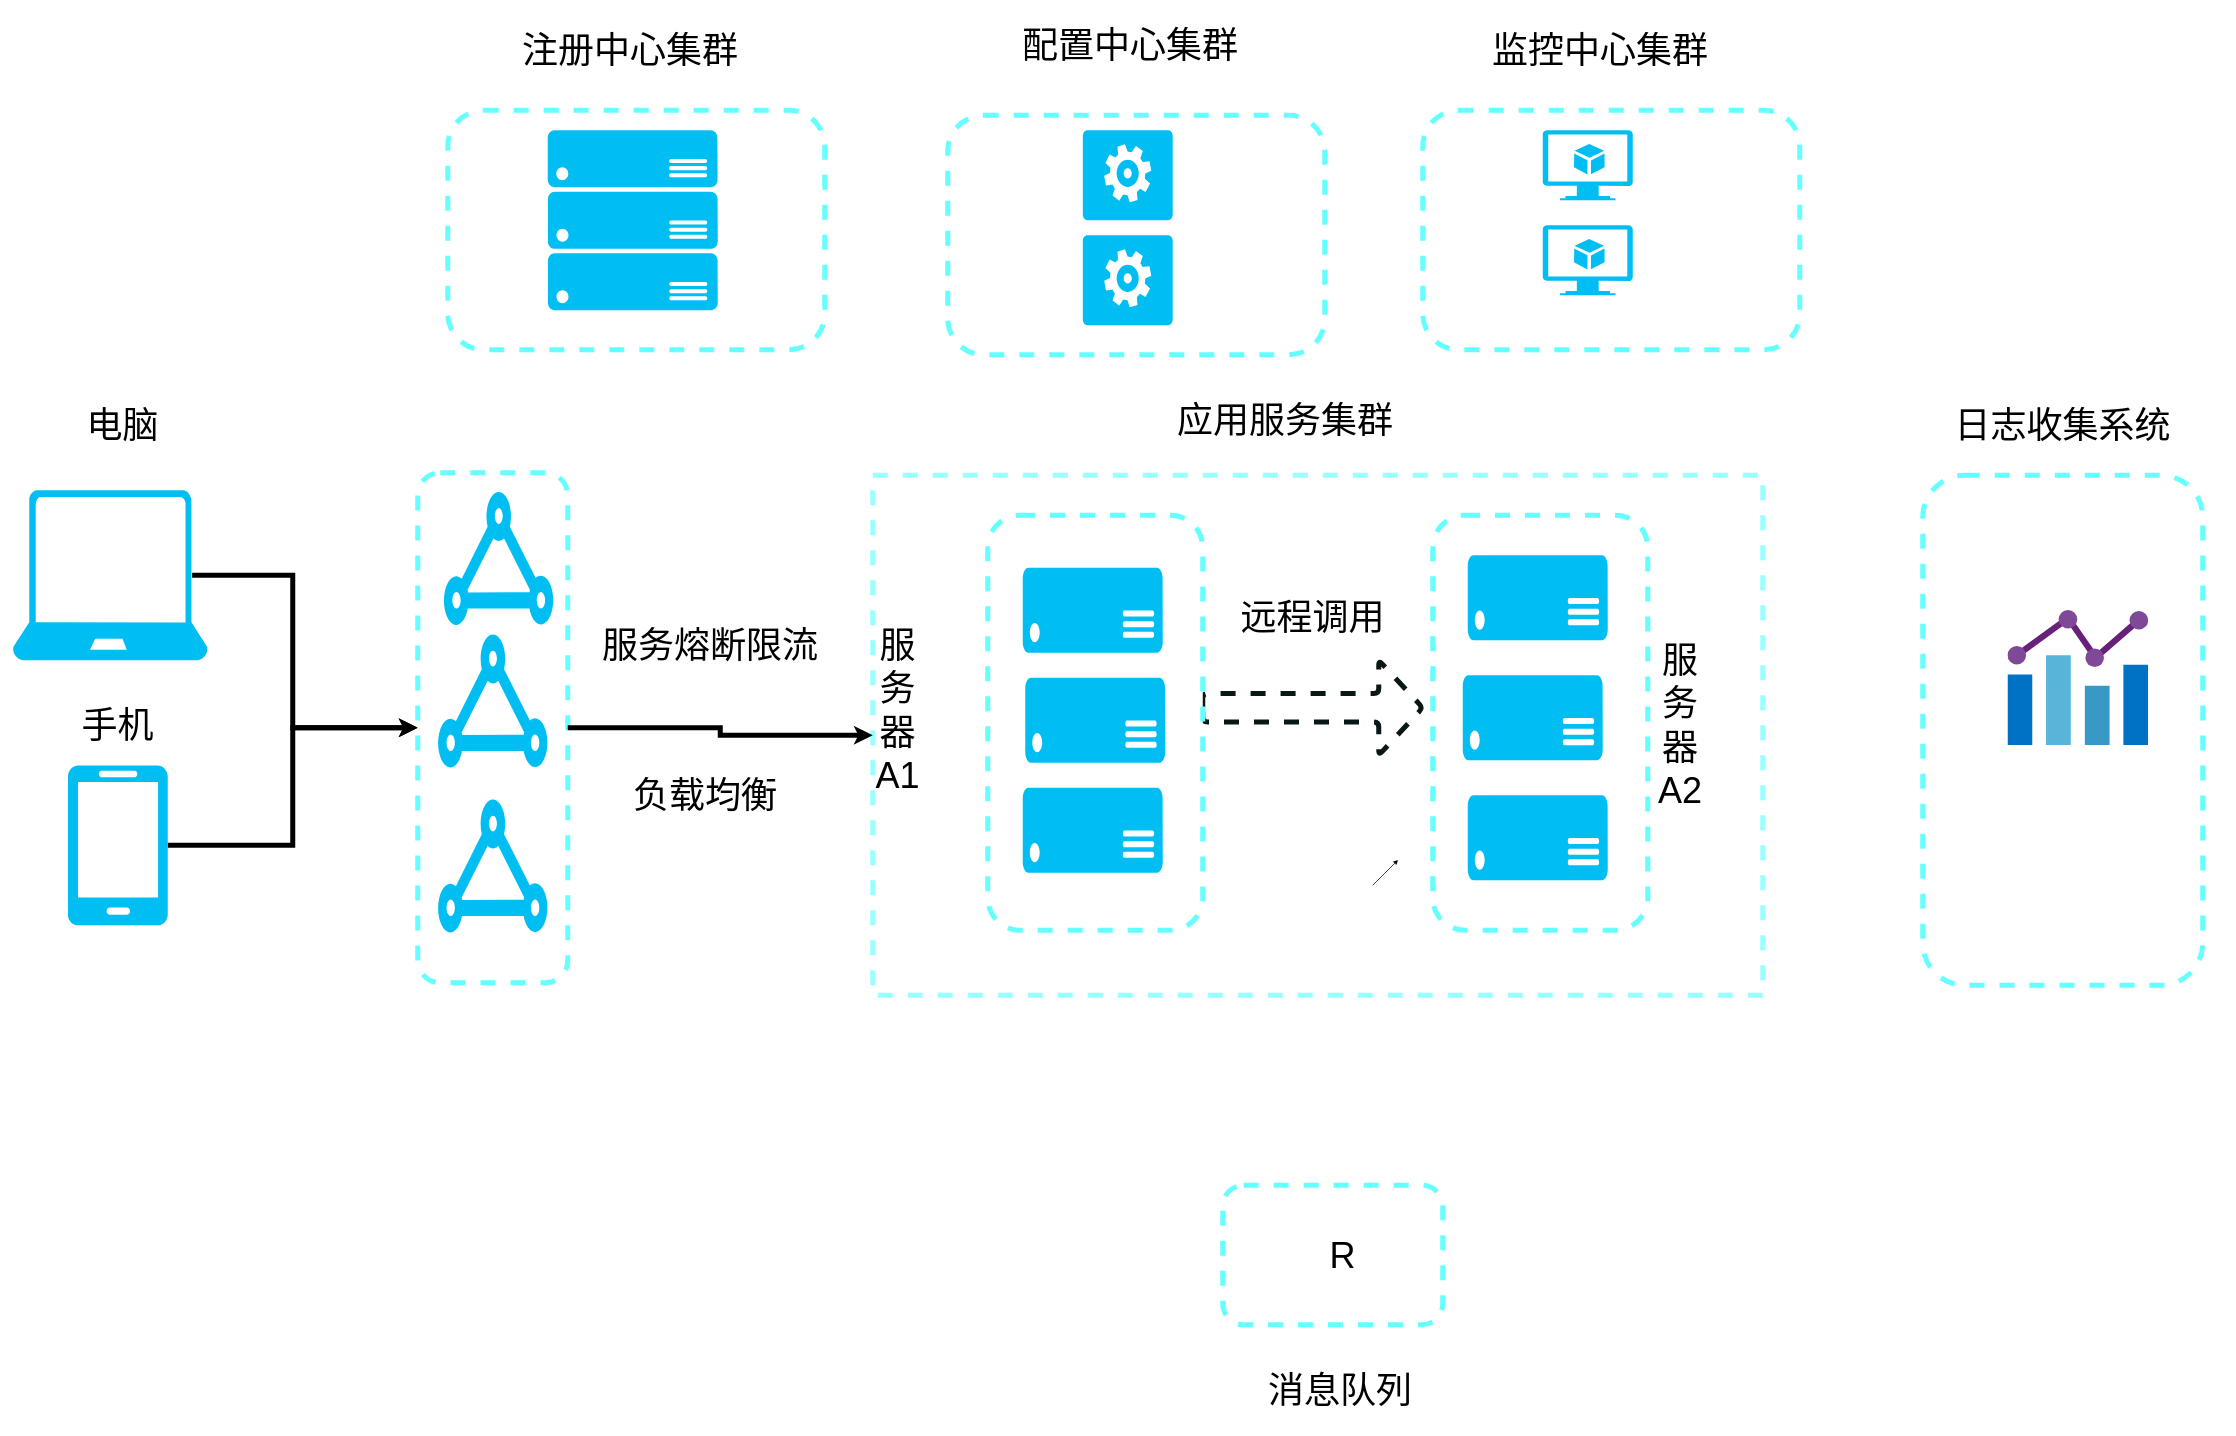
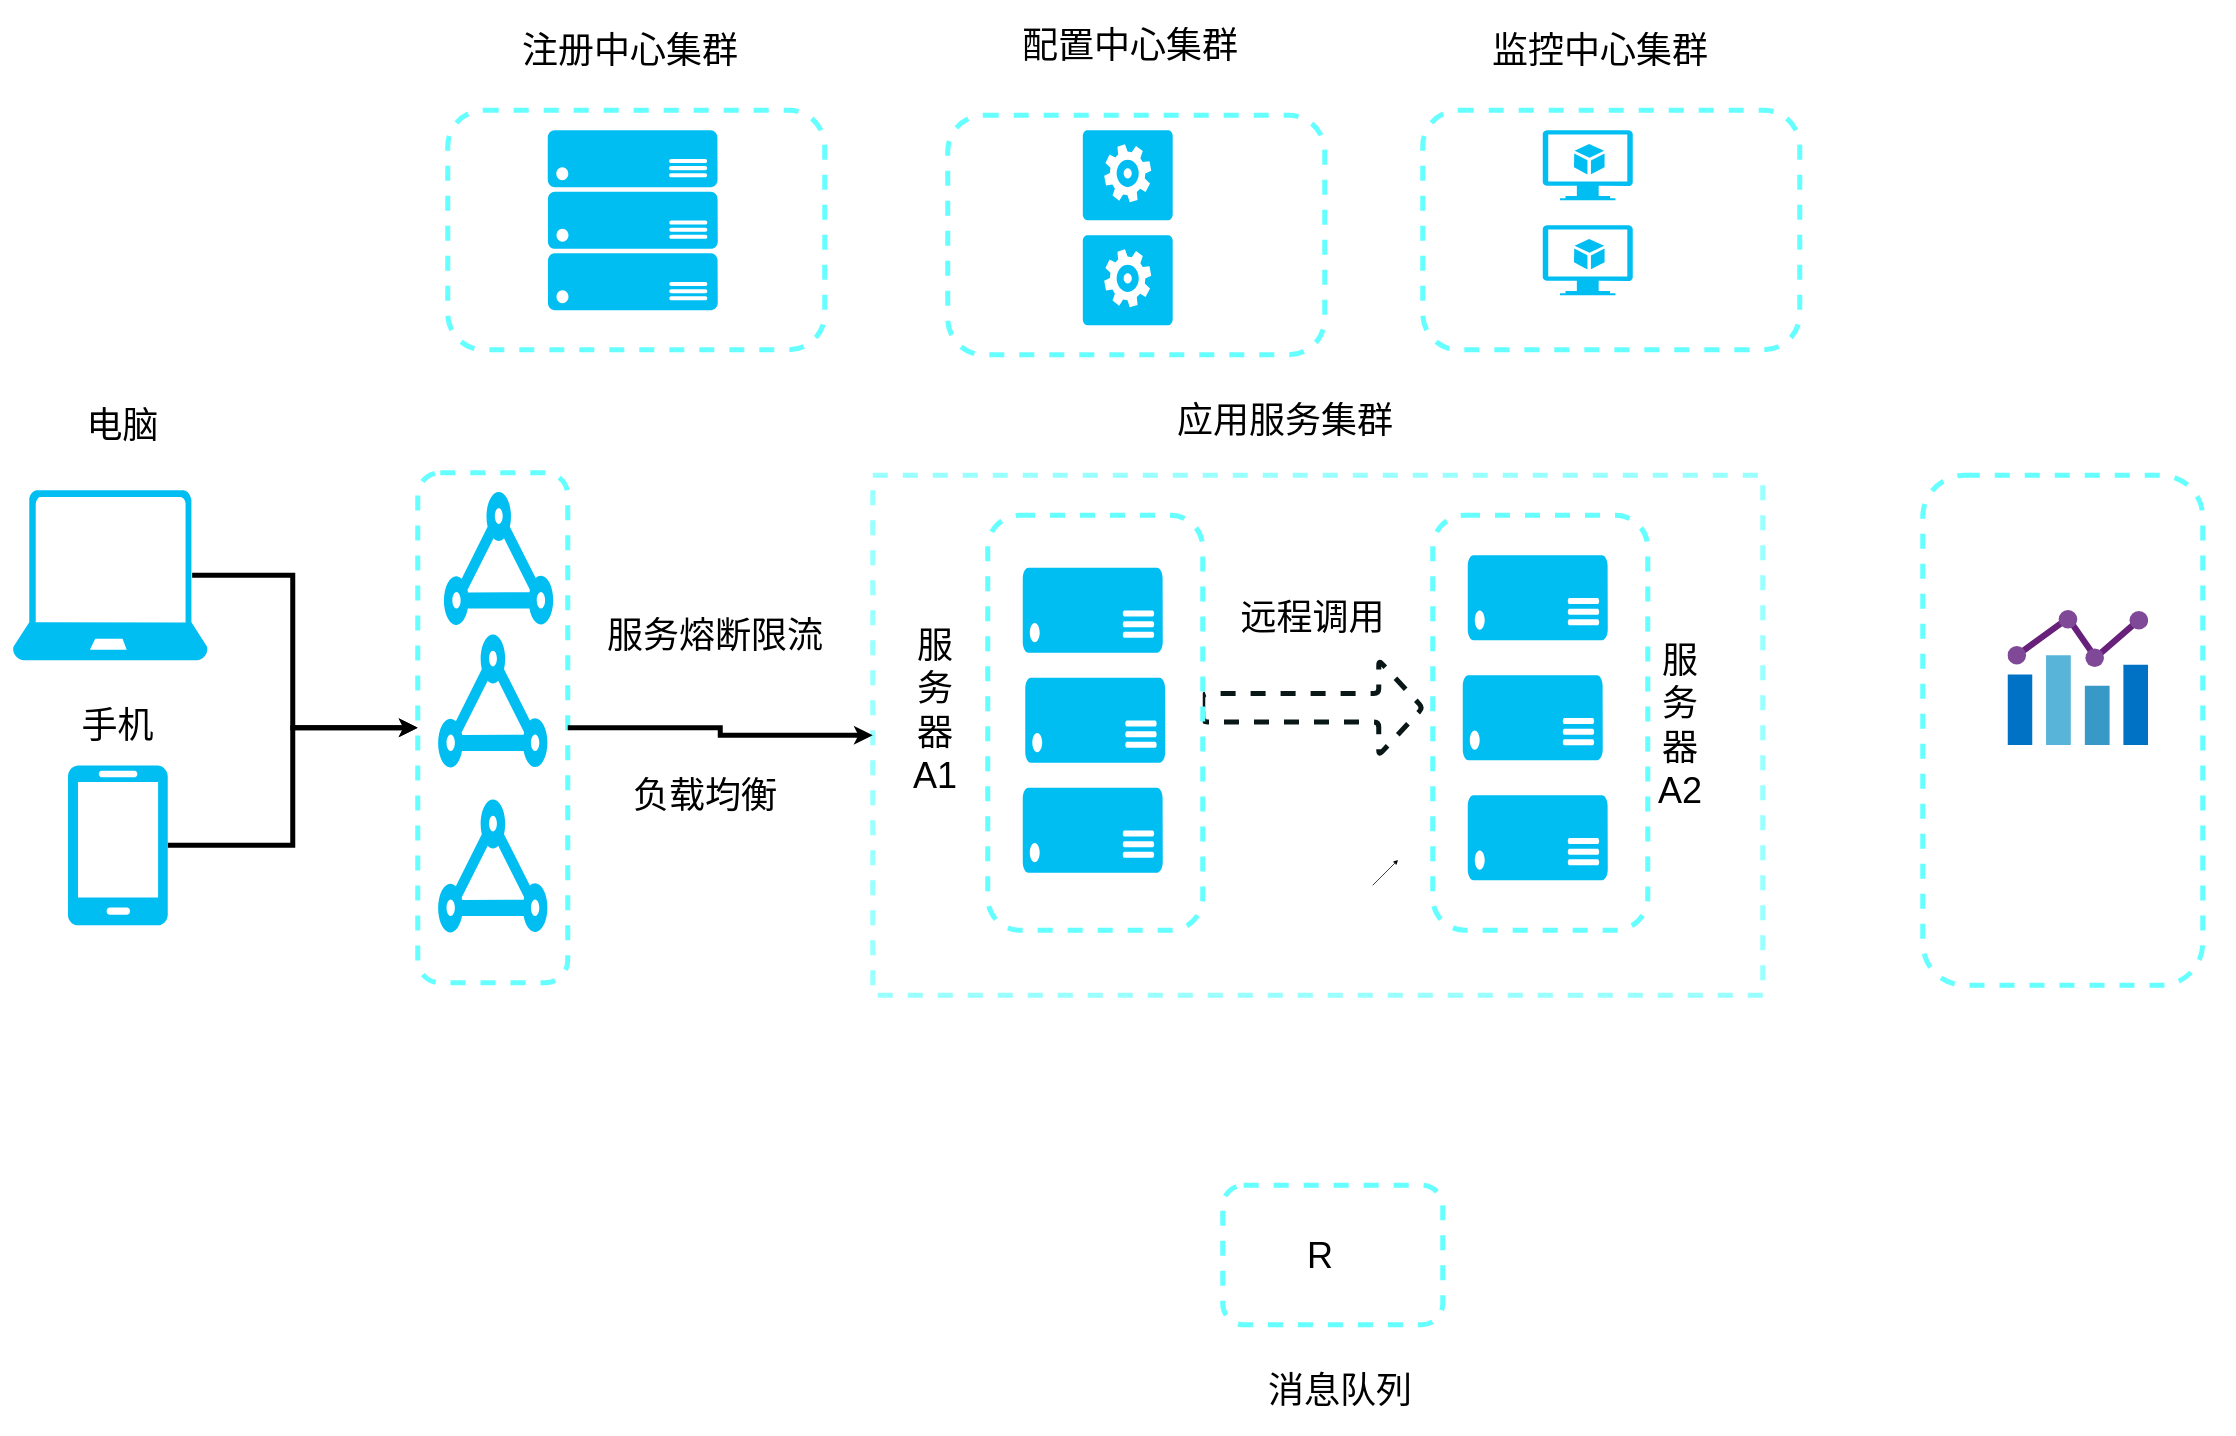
(2063, 425) -> none
(710, 645) -> (715, 635)
(898, 710) -> (935, 710)
(1343, 1255) -> (1320, 1255)
